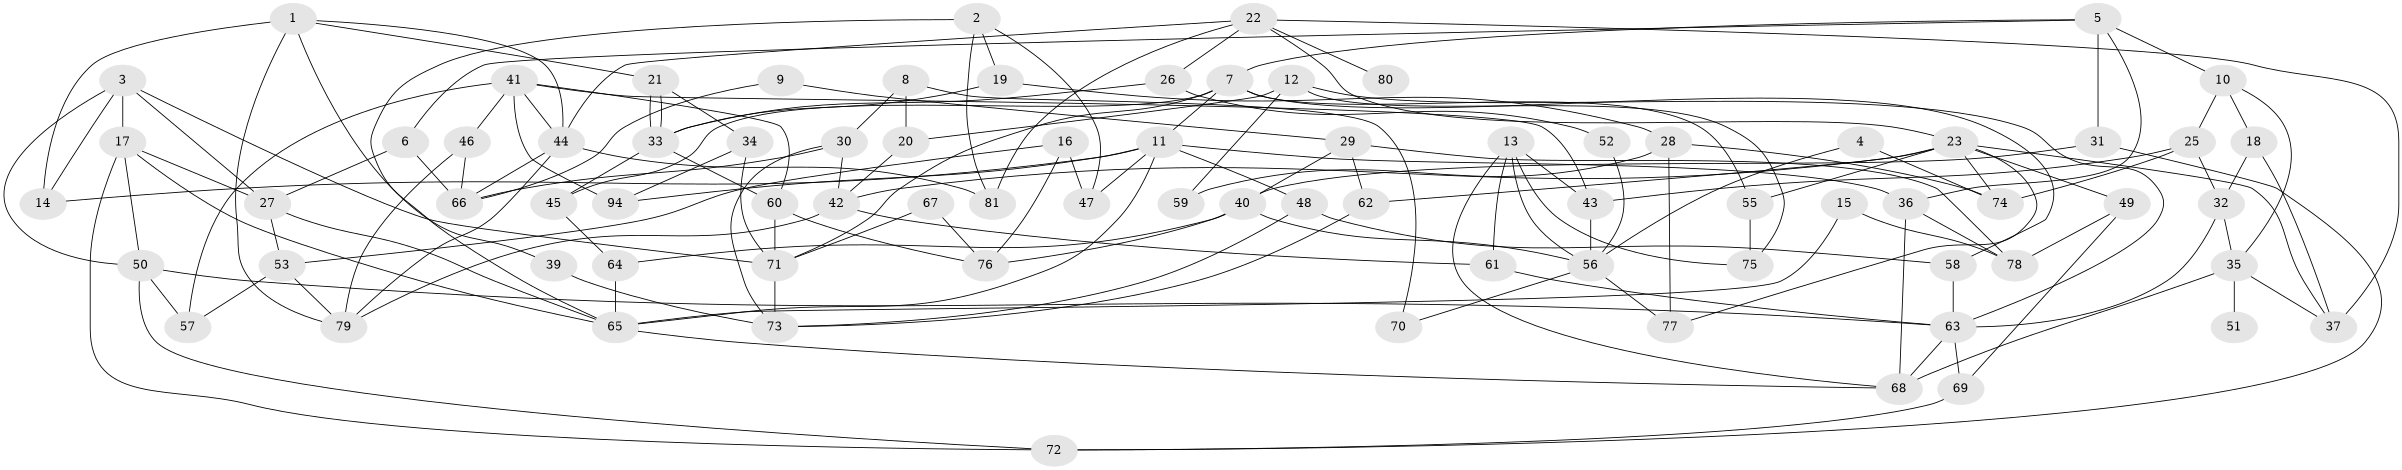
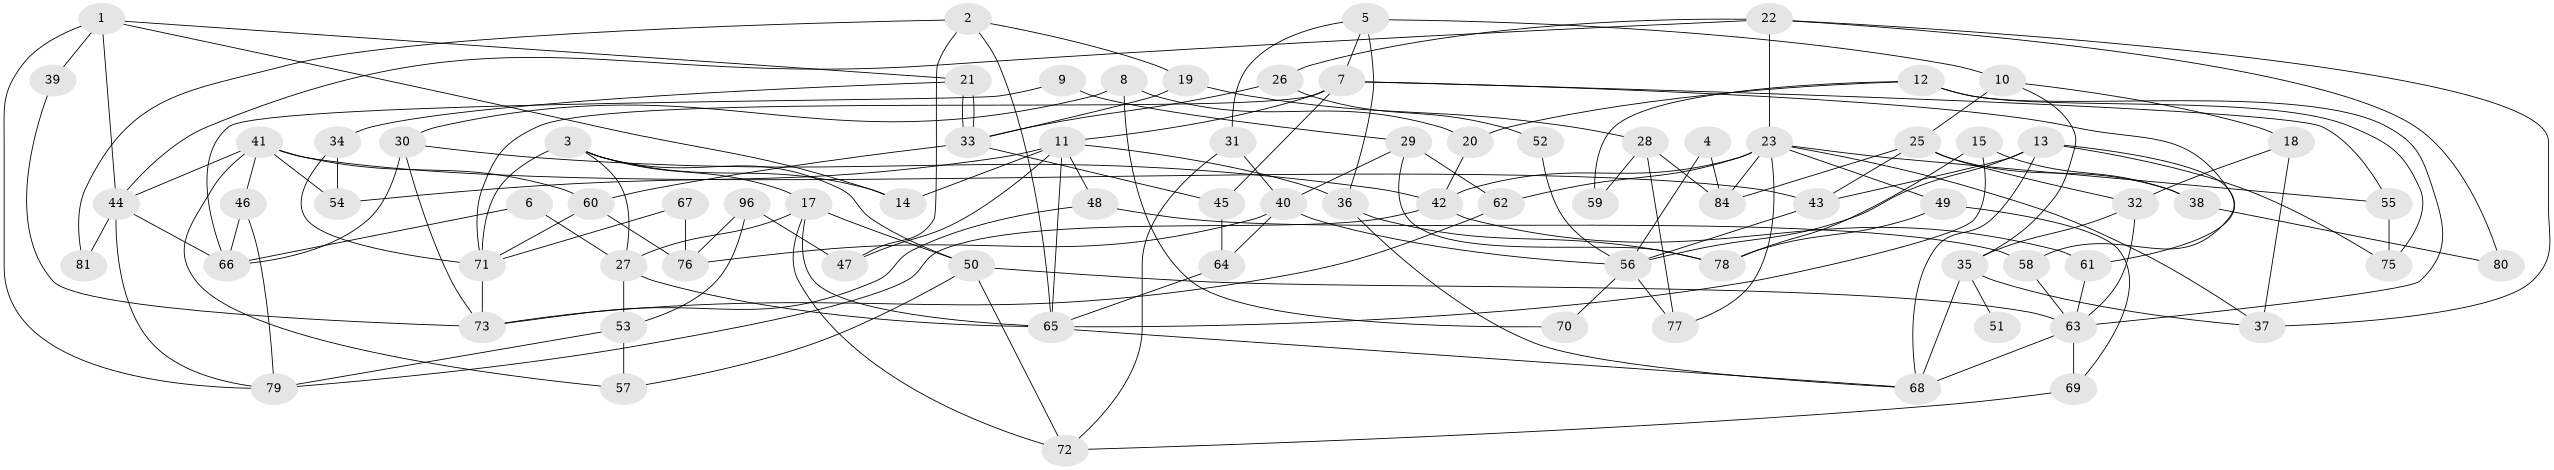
(1316, 36) -> none
(1095, 81) -> none
(1065, 142) -> (747, 204)
(616, 204) -> (337, 204)
(2000, 204) -> (1722, 204)
none -> (2197, 204)
